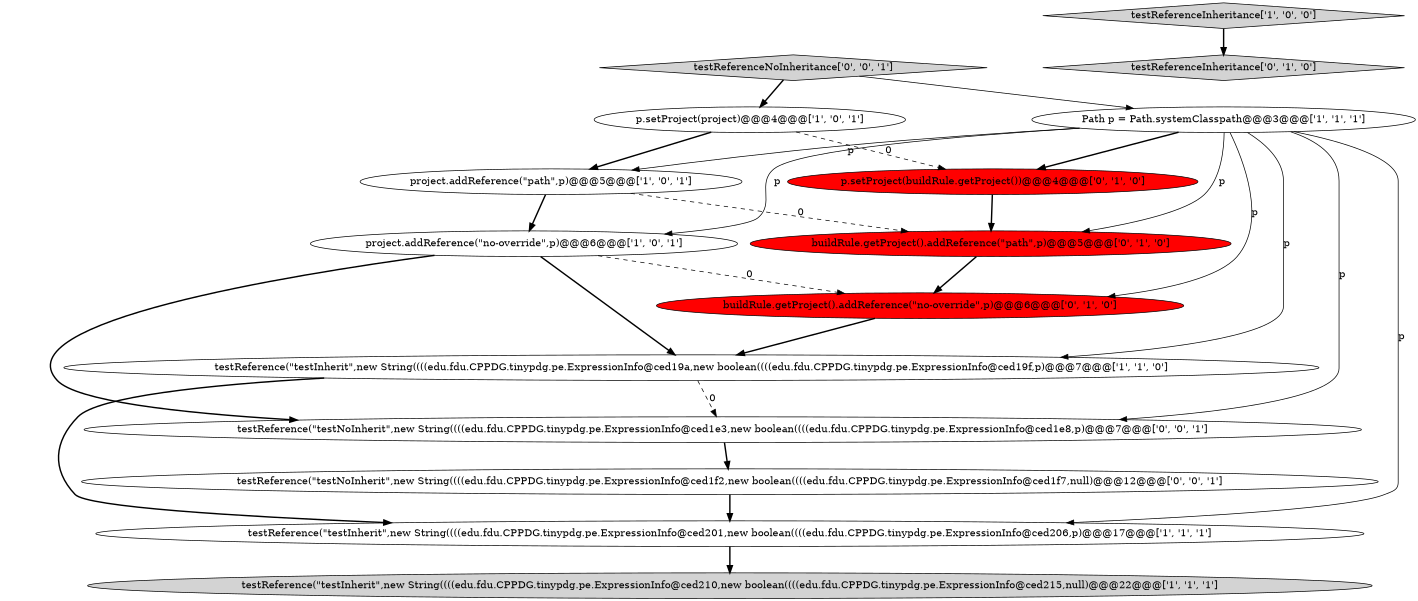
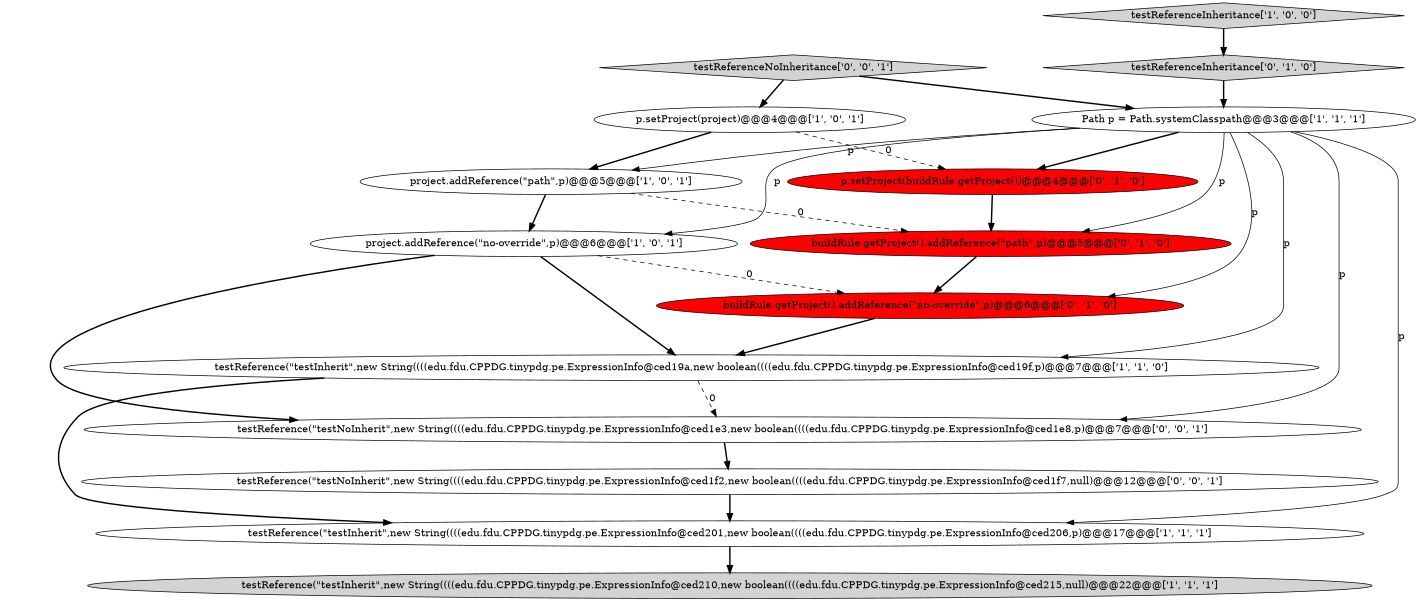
none -> (1224, 90)
(993, 92) -> (993, 92)
